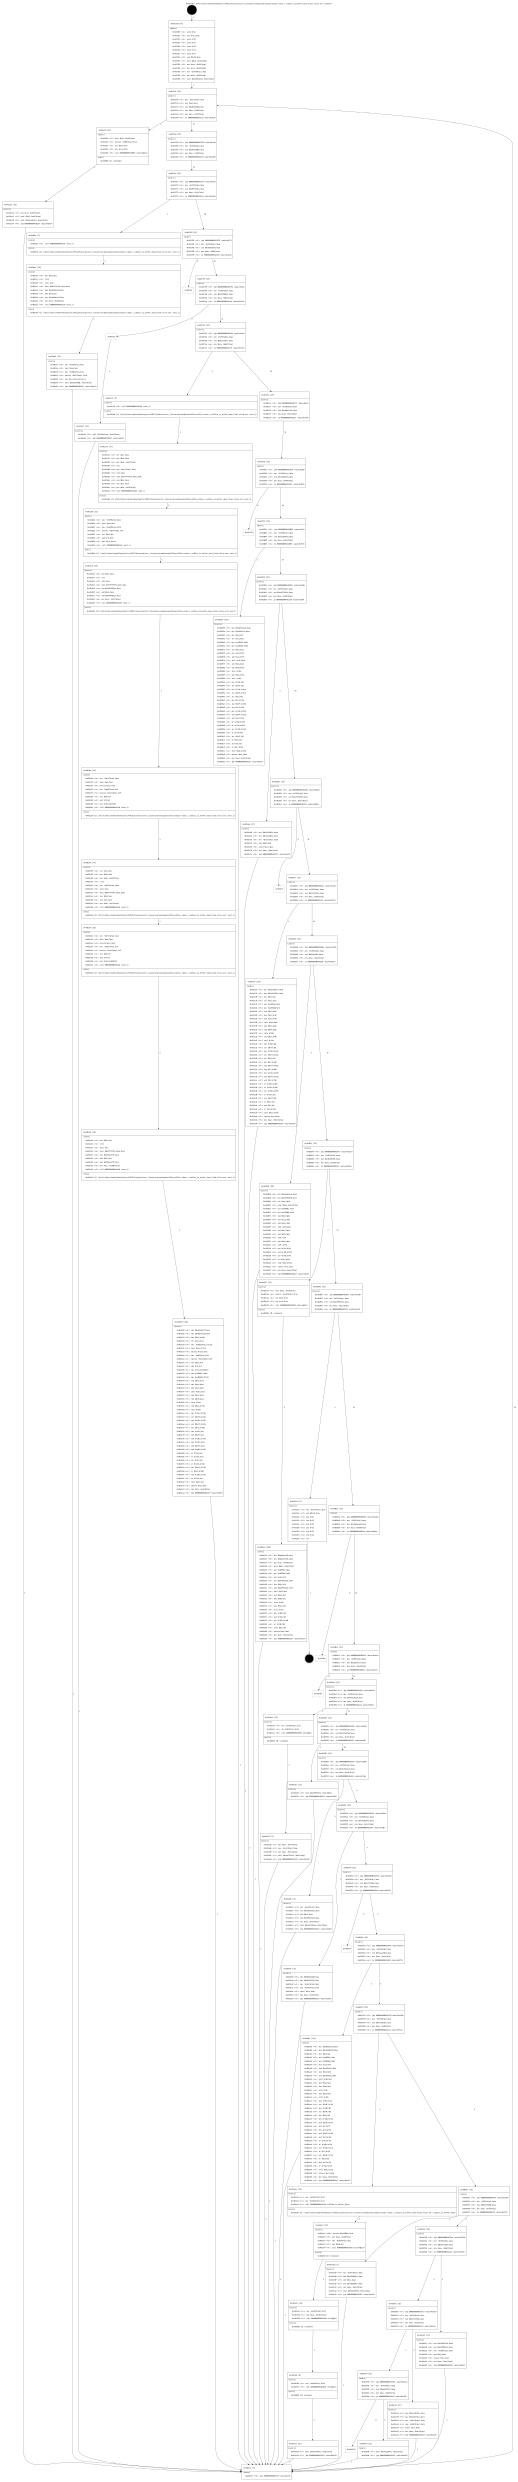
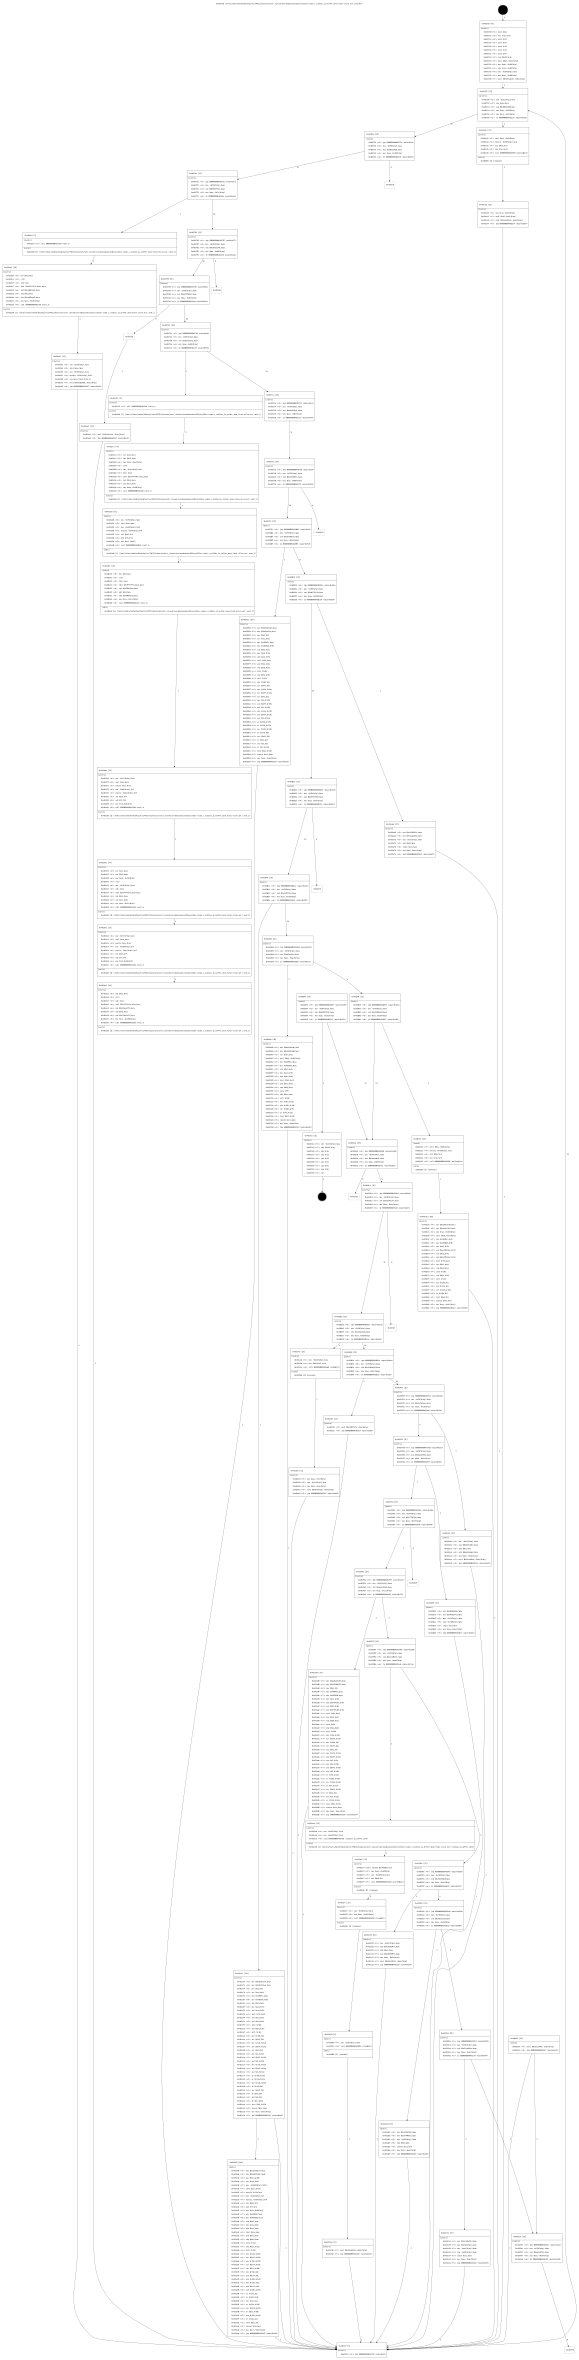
none -> (390, 185)
(332, 1226) -> (374, 1081)
(173, 1249) -> (256, 2138)
(383, 2420) -> (536, 2143)
